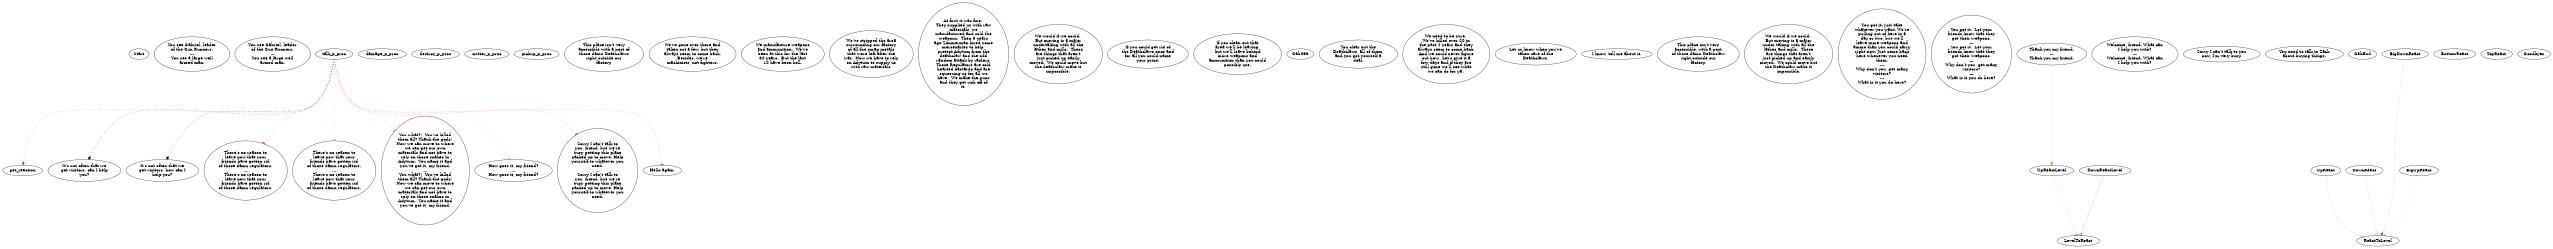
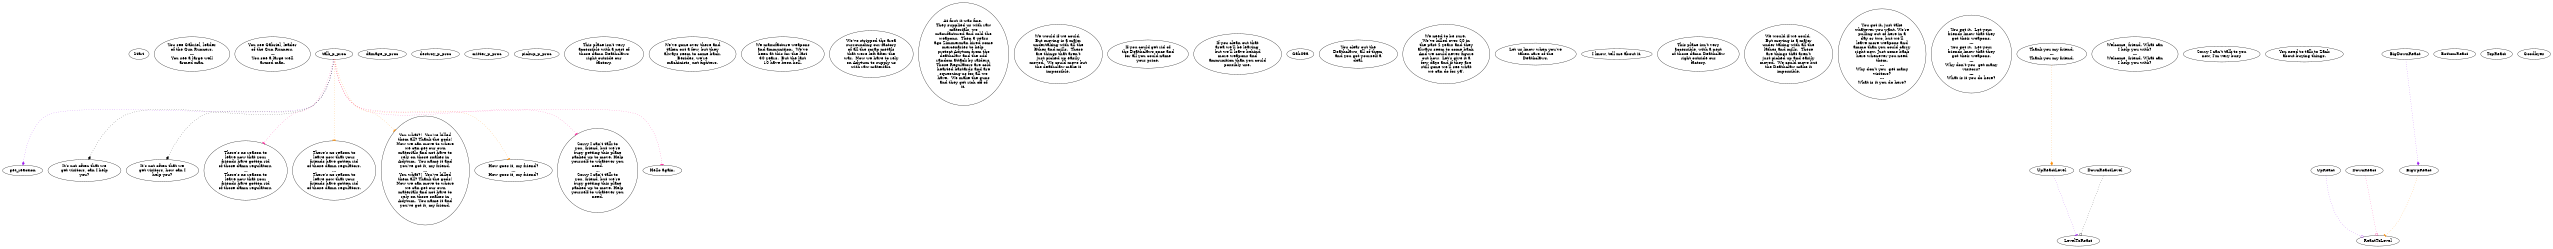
(2363, 54) -> none
(2395, 146) -> (2412, 110)
(2065, 205) -> (2065, 205)
